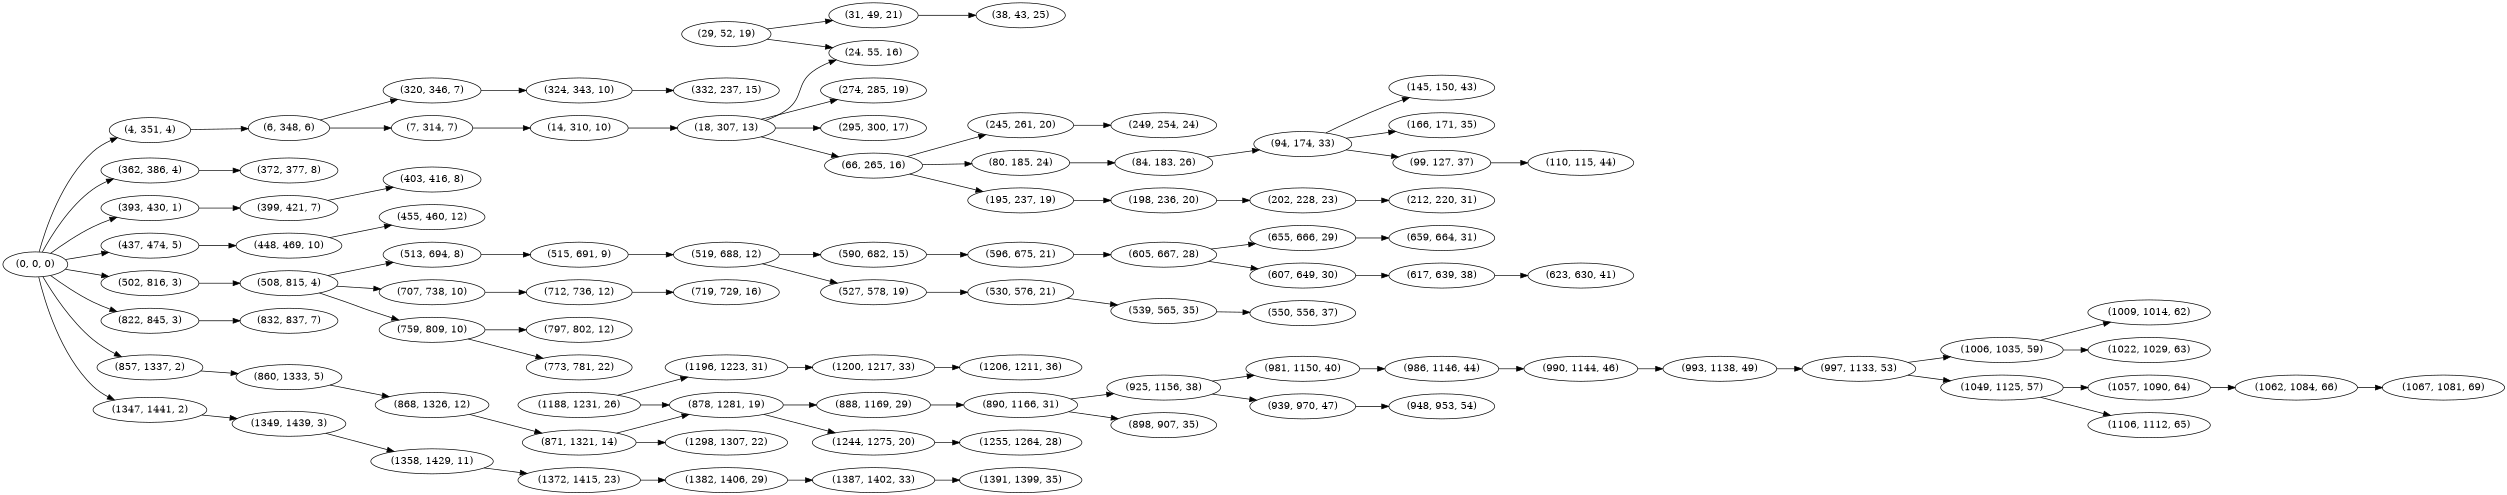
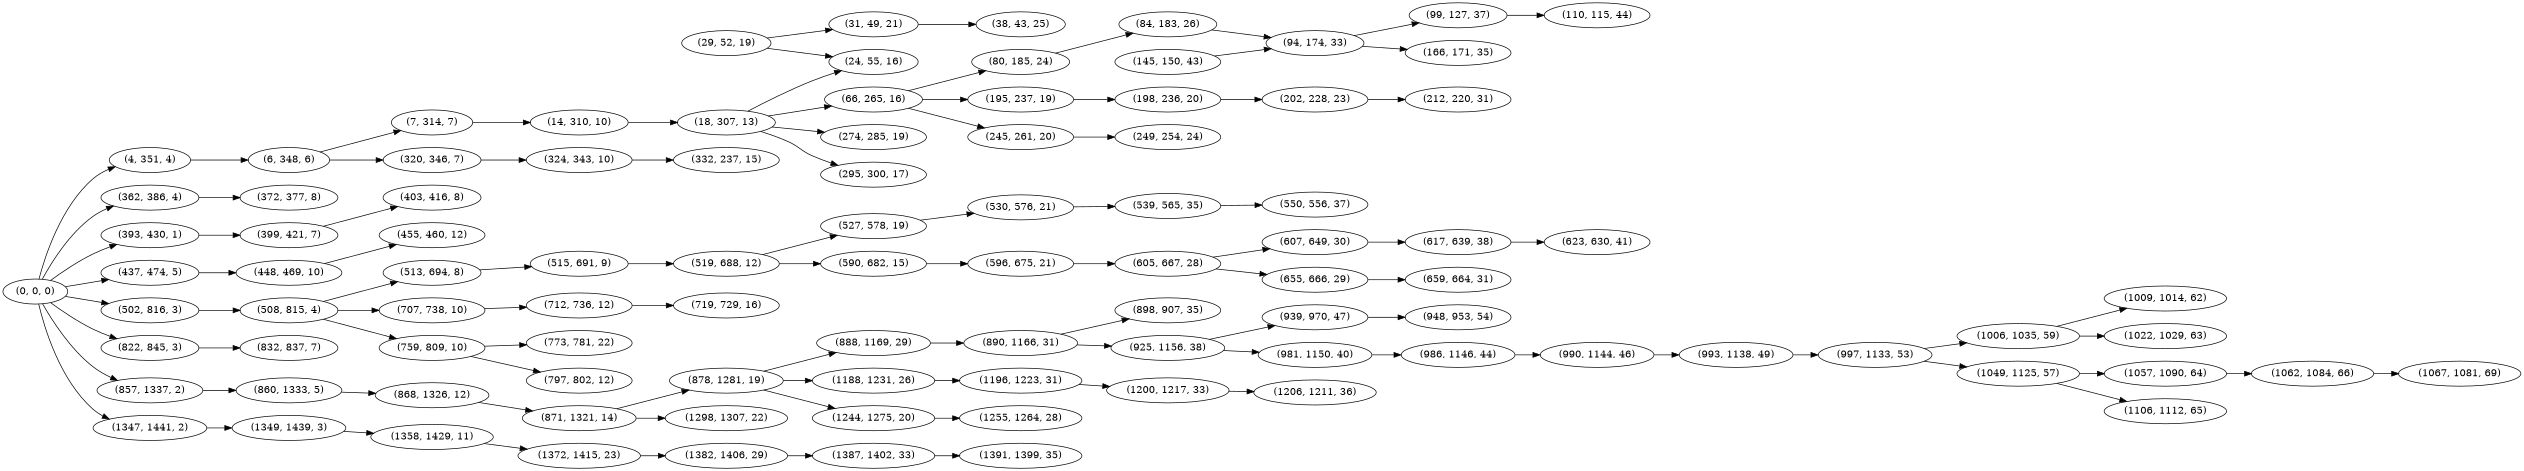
(1364, 115) -> (1239, 53)
(651, 405) -> (794, 381)
